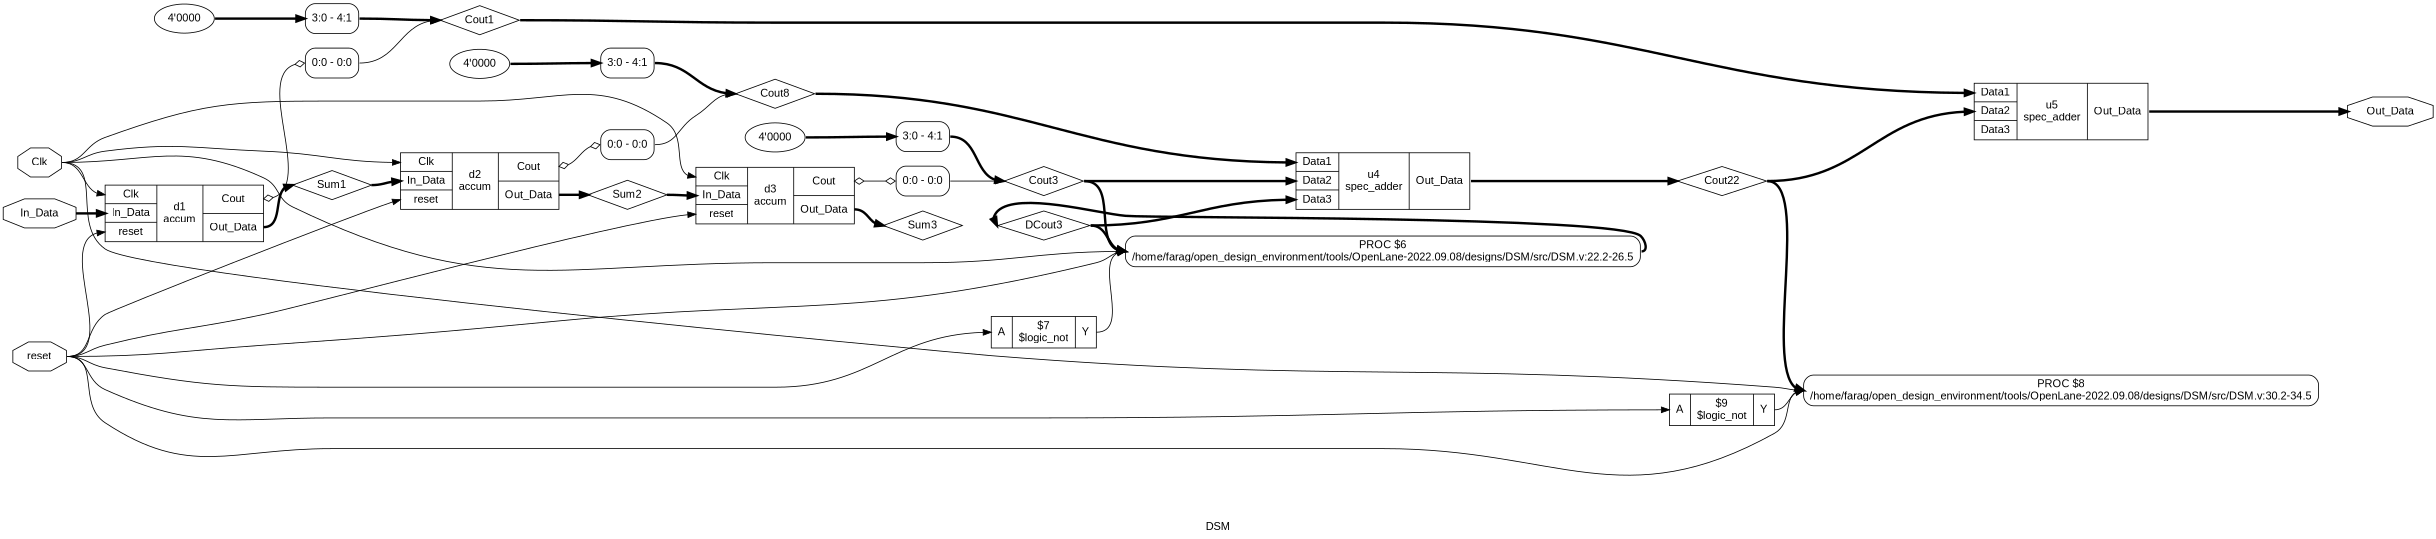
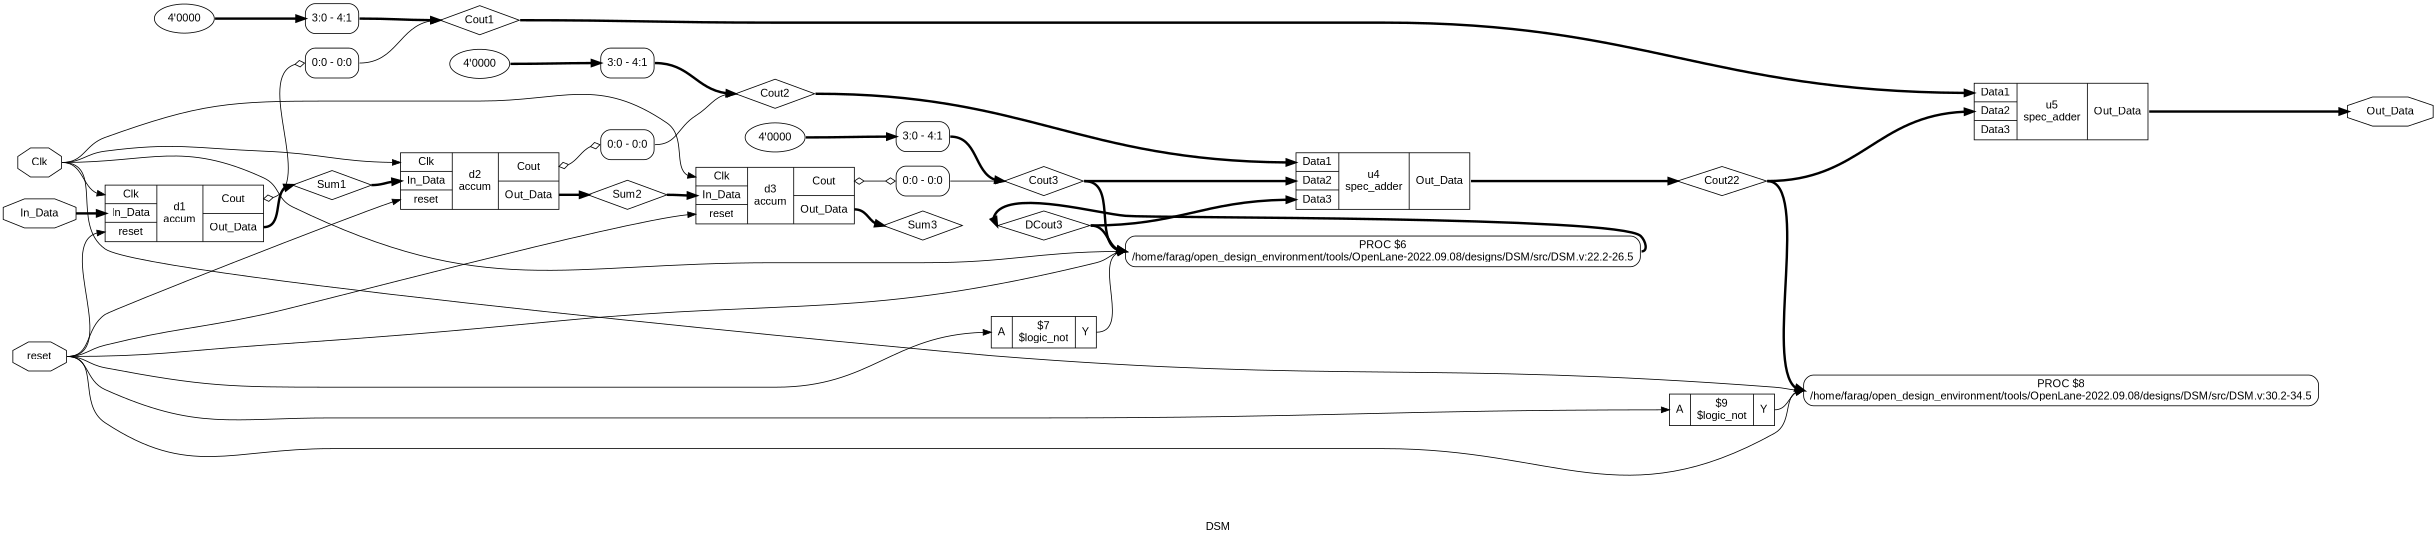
(775, 94) -> (775, 94)
